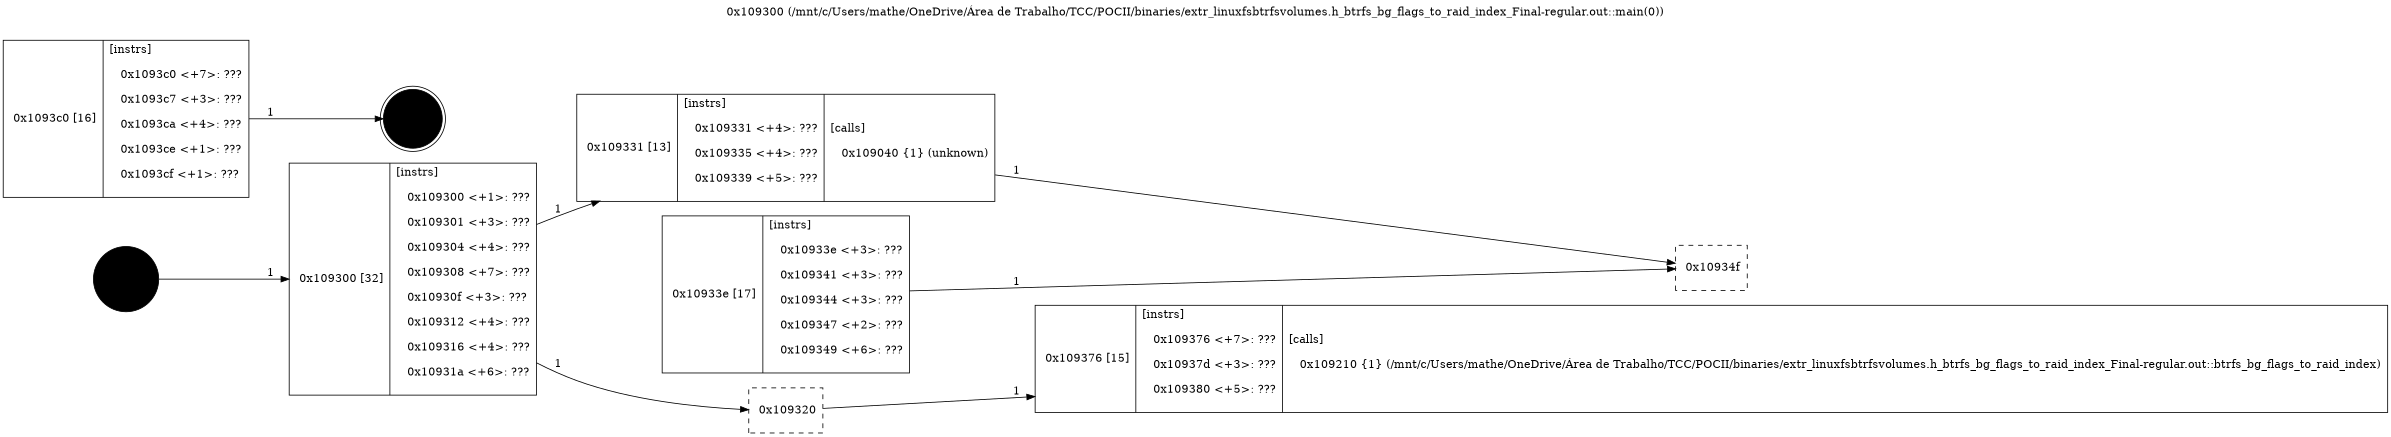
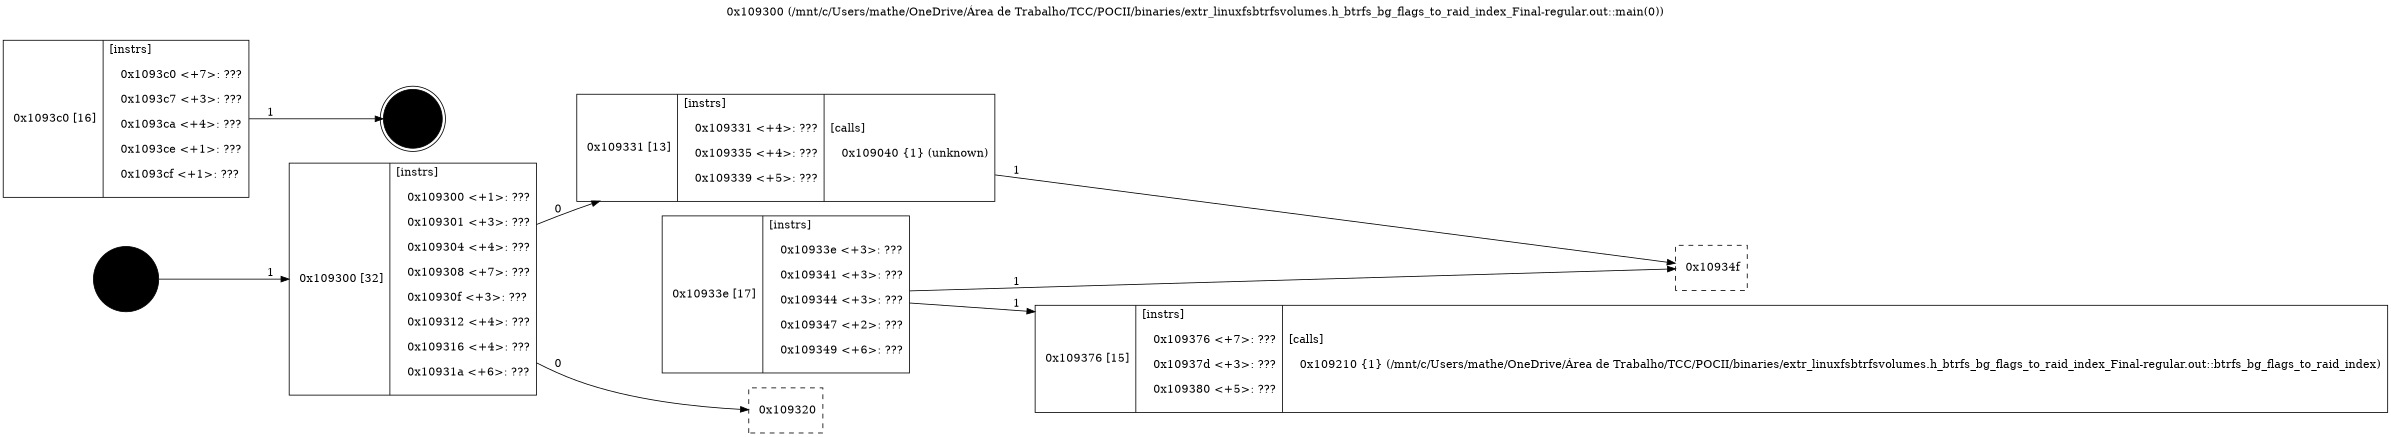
(557, 209) -> (557, 209)
(557, 364) -> (557, 364)
(925, 403) -> (968, 307)
